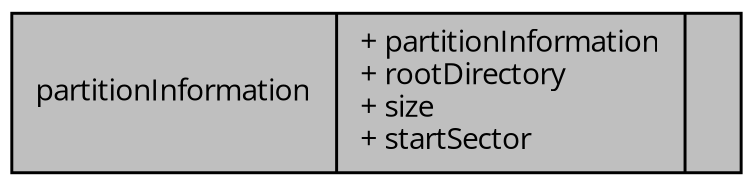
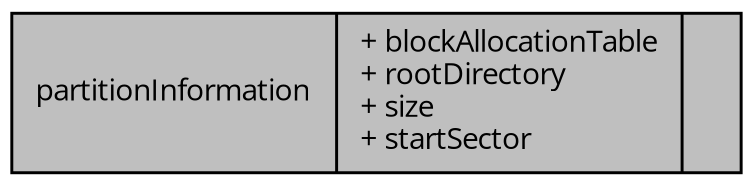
(511, 43) -> (509, 43)
